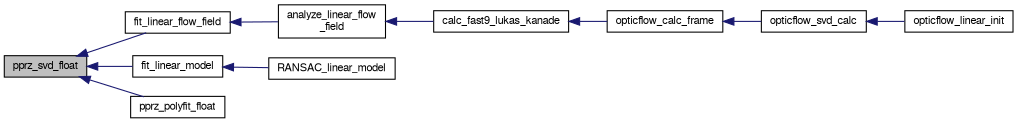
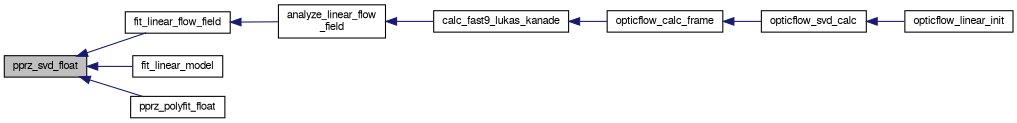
(332, 69) -> none
